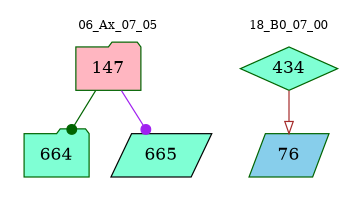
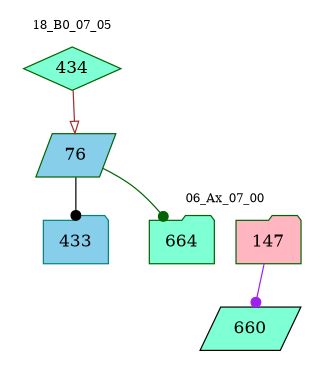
(118, 26) -> (225, 199)
(289, 26) -> (72, 26)
(85, 108) -> (122, 179)
(161, 155) -> (250, 329)
none -> (76, 242)
